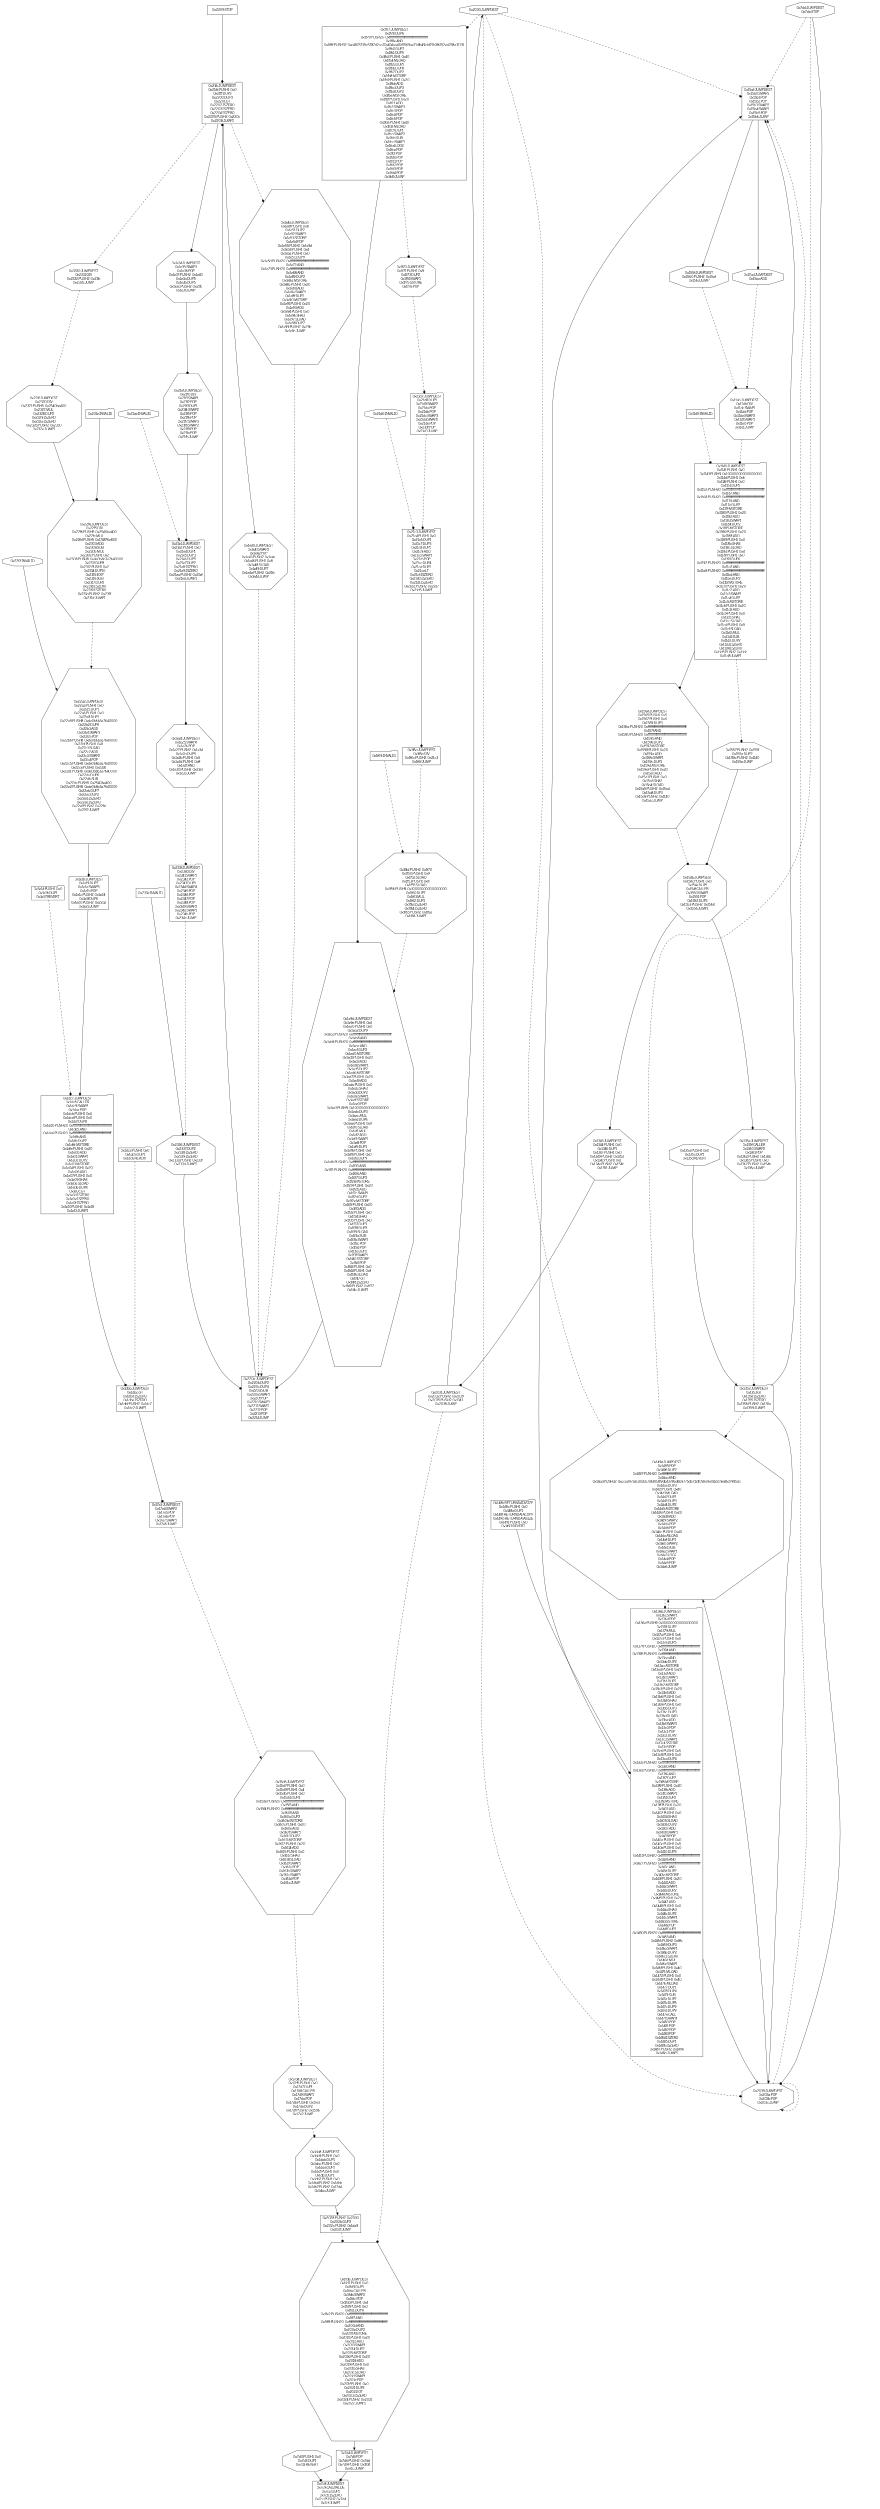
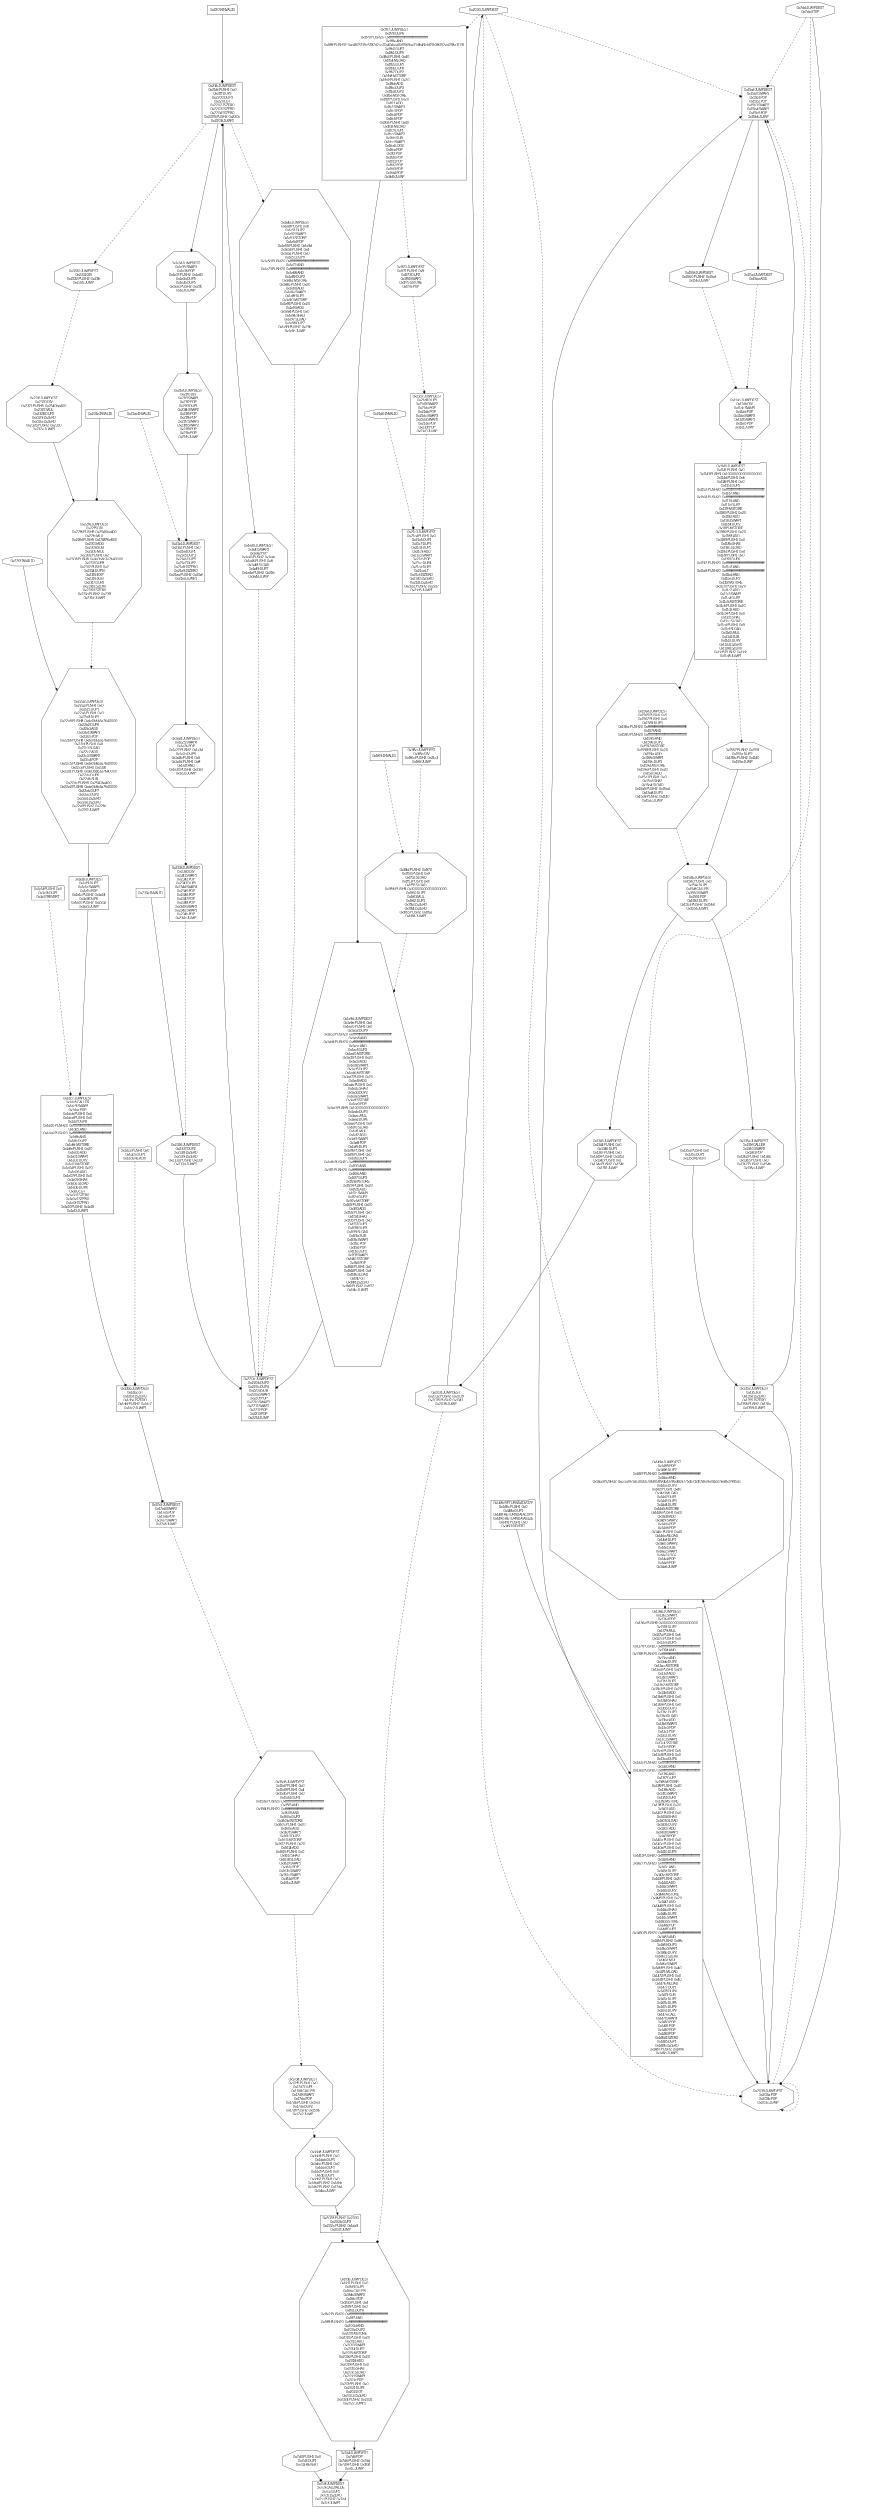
(222, 10) -> (222, 10)
(700, 414) -> none
(48, 893) -> (48, 893)
